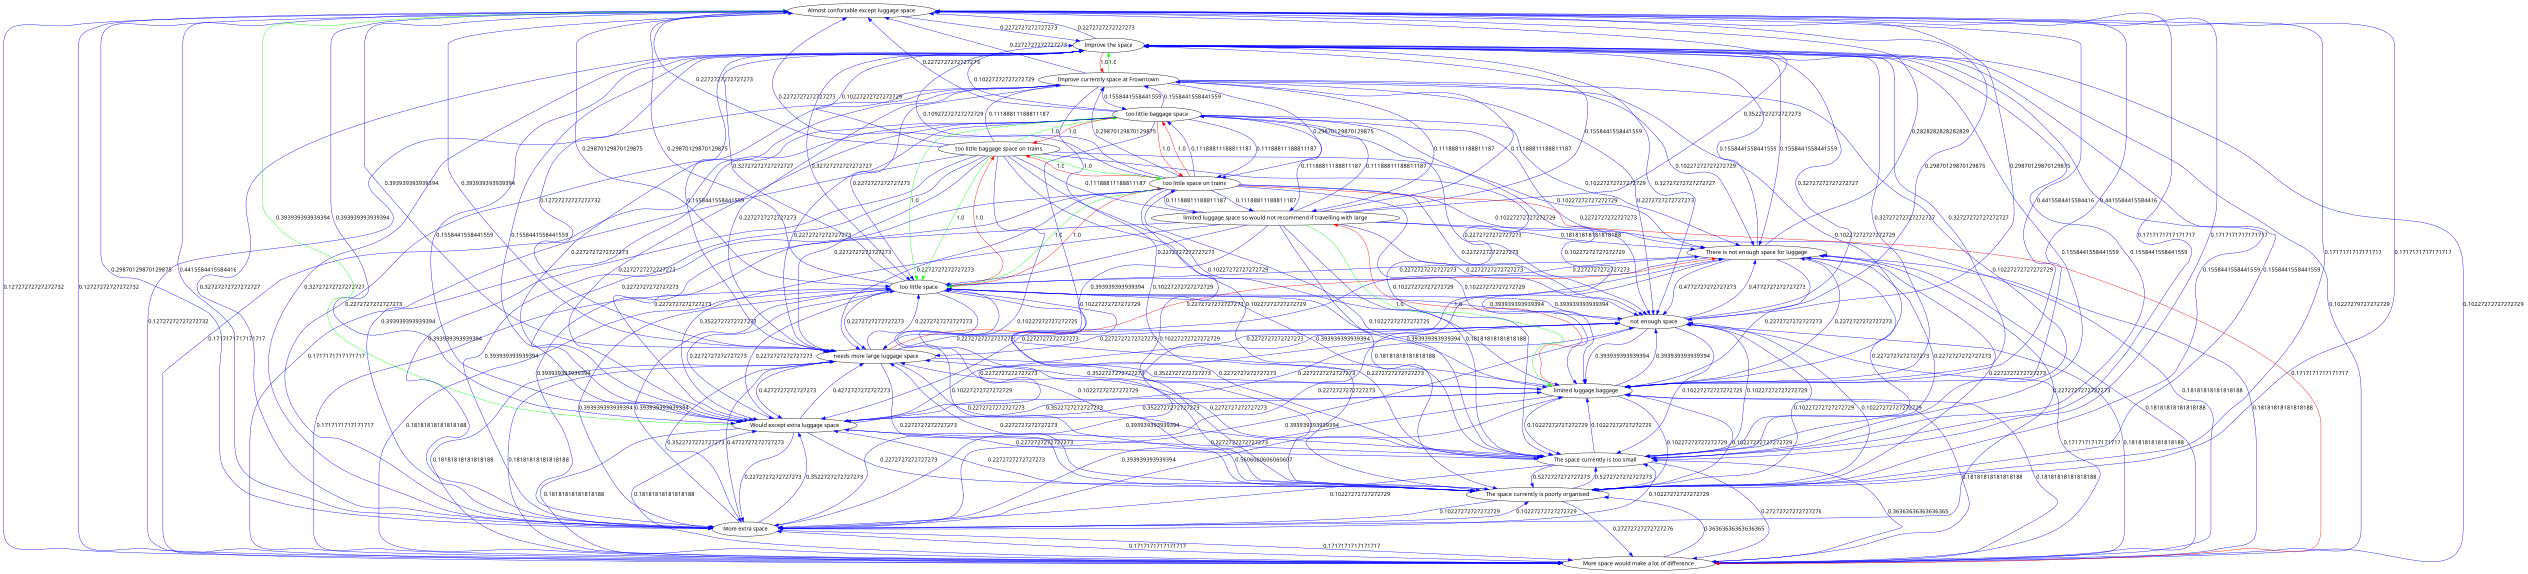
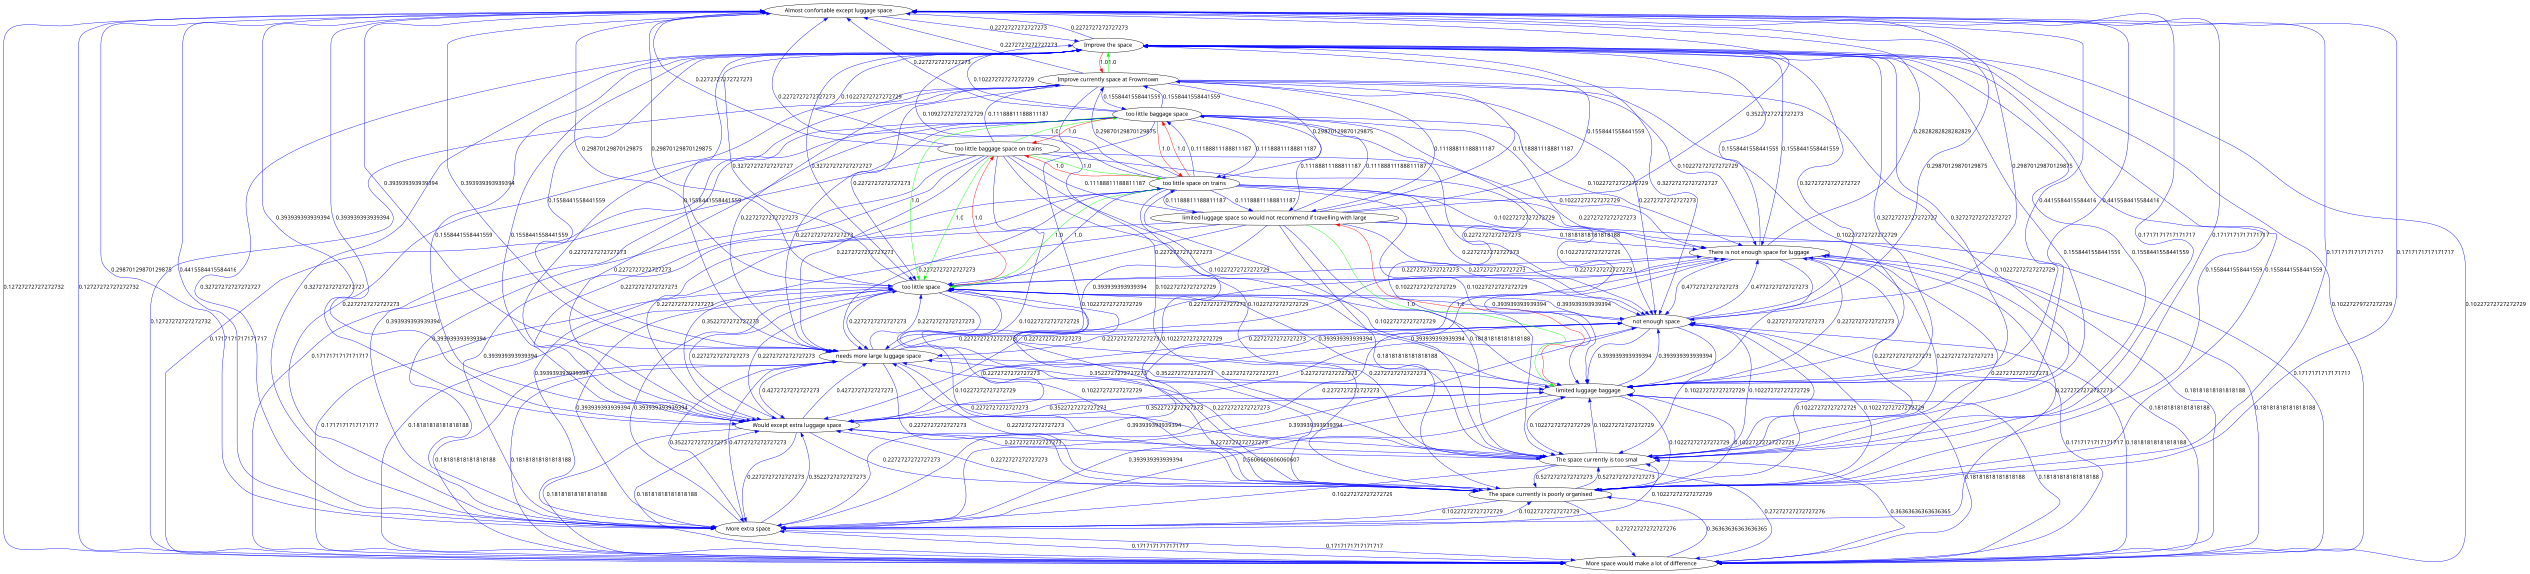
(263, 161) -> (263, 176)
(571, 201) -> (577, 201)
(1058, 248) -> (1053, 251)
(1297, 285) -> (1299, 285)
(2155, 302) -> (2156, 301)
